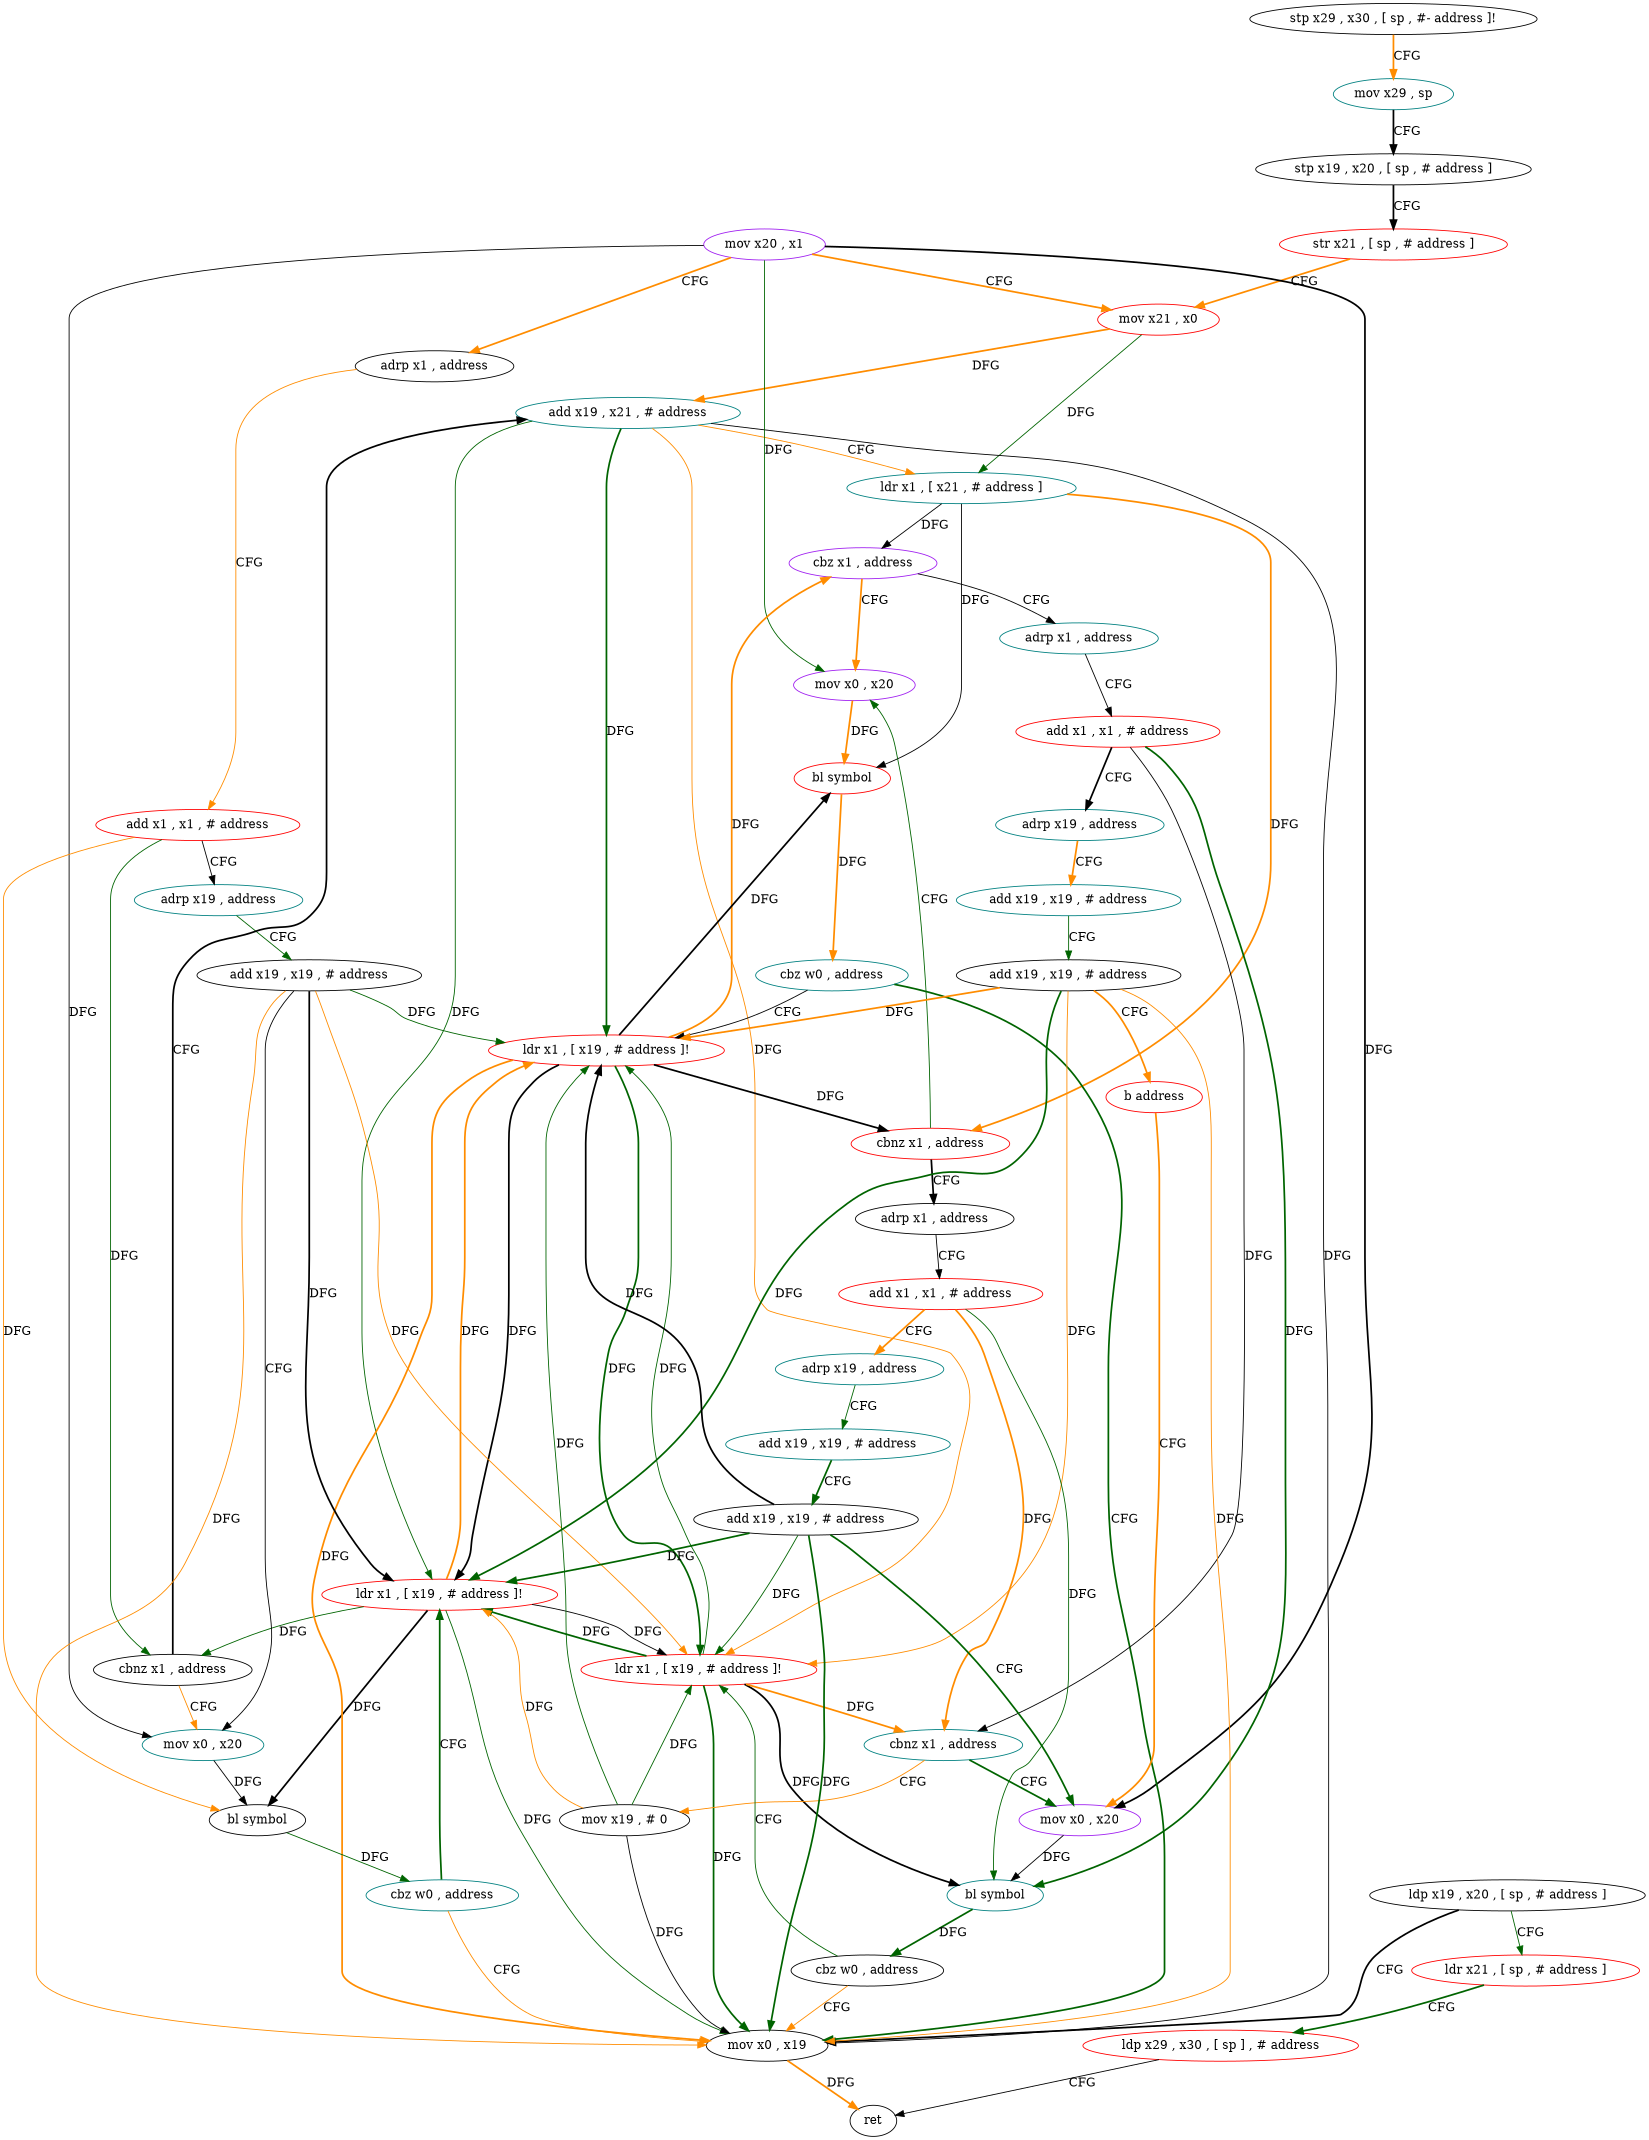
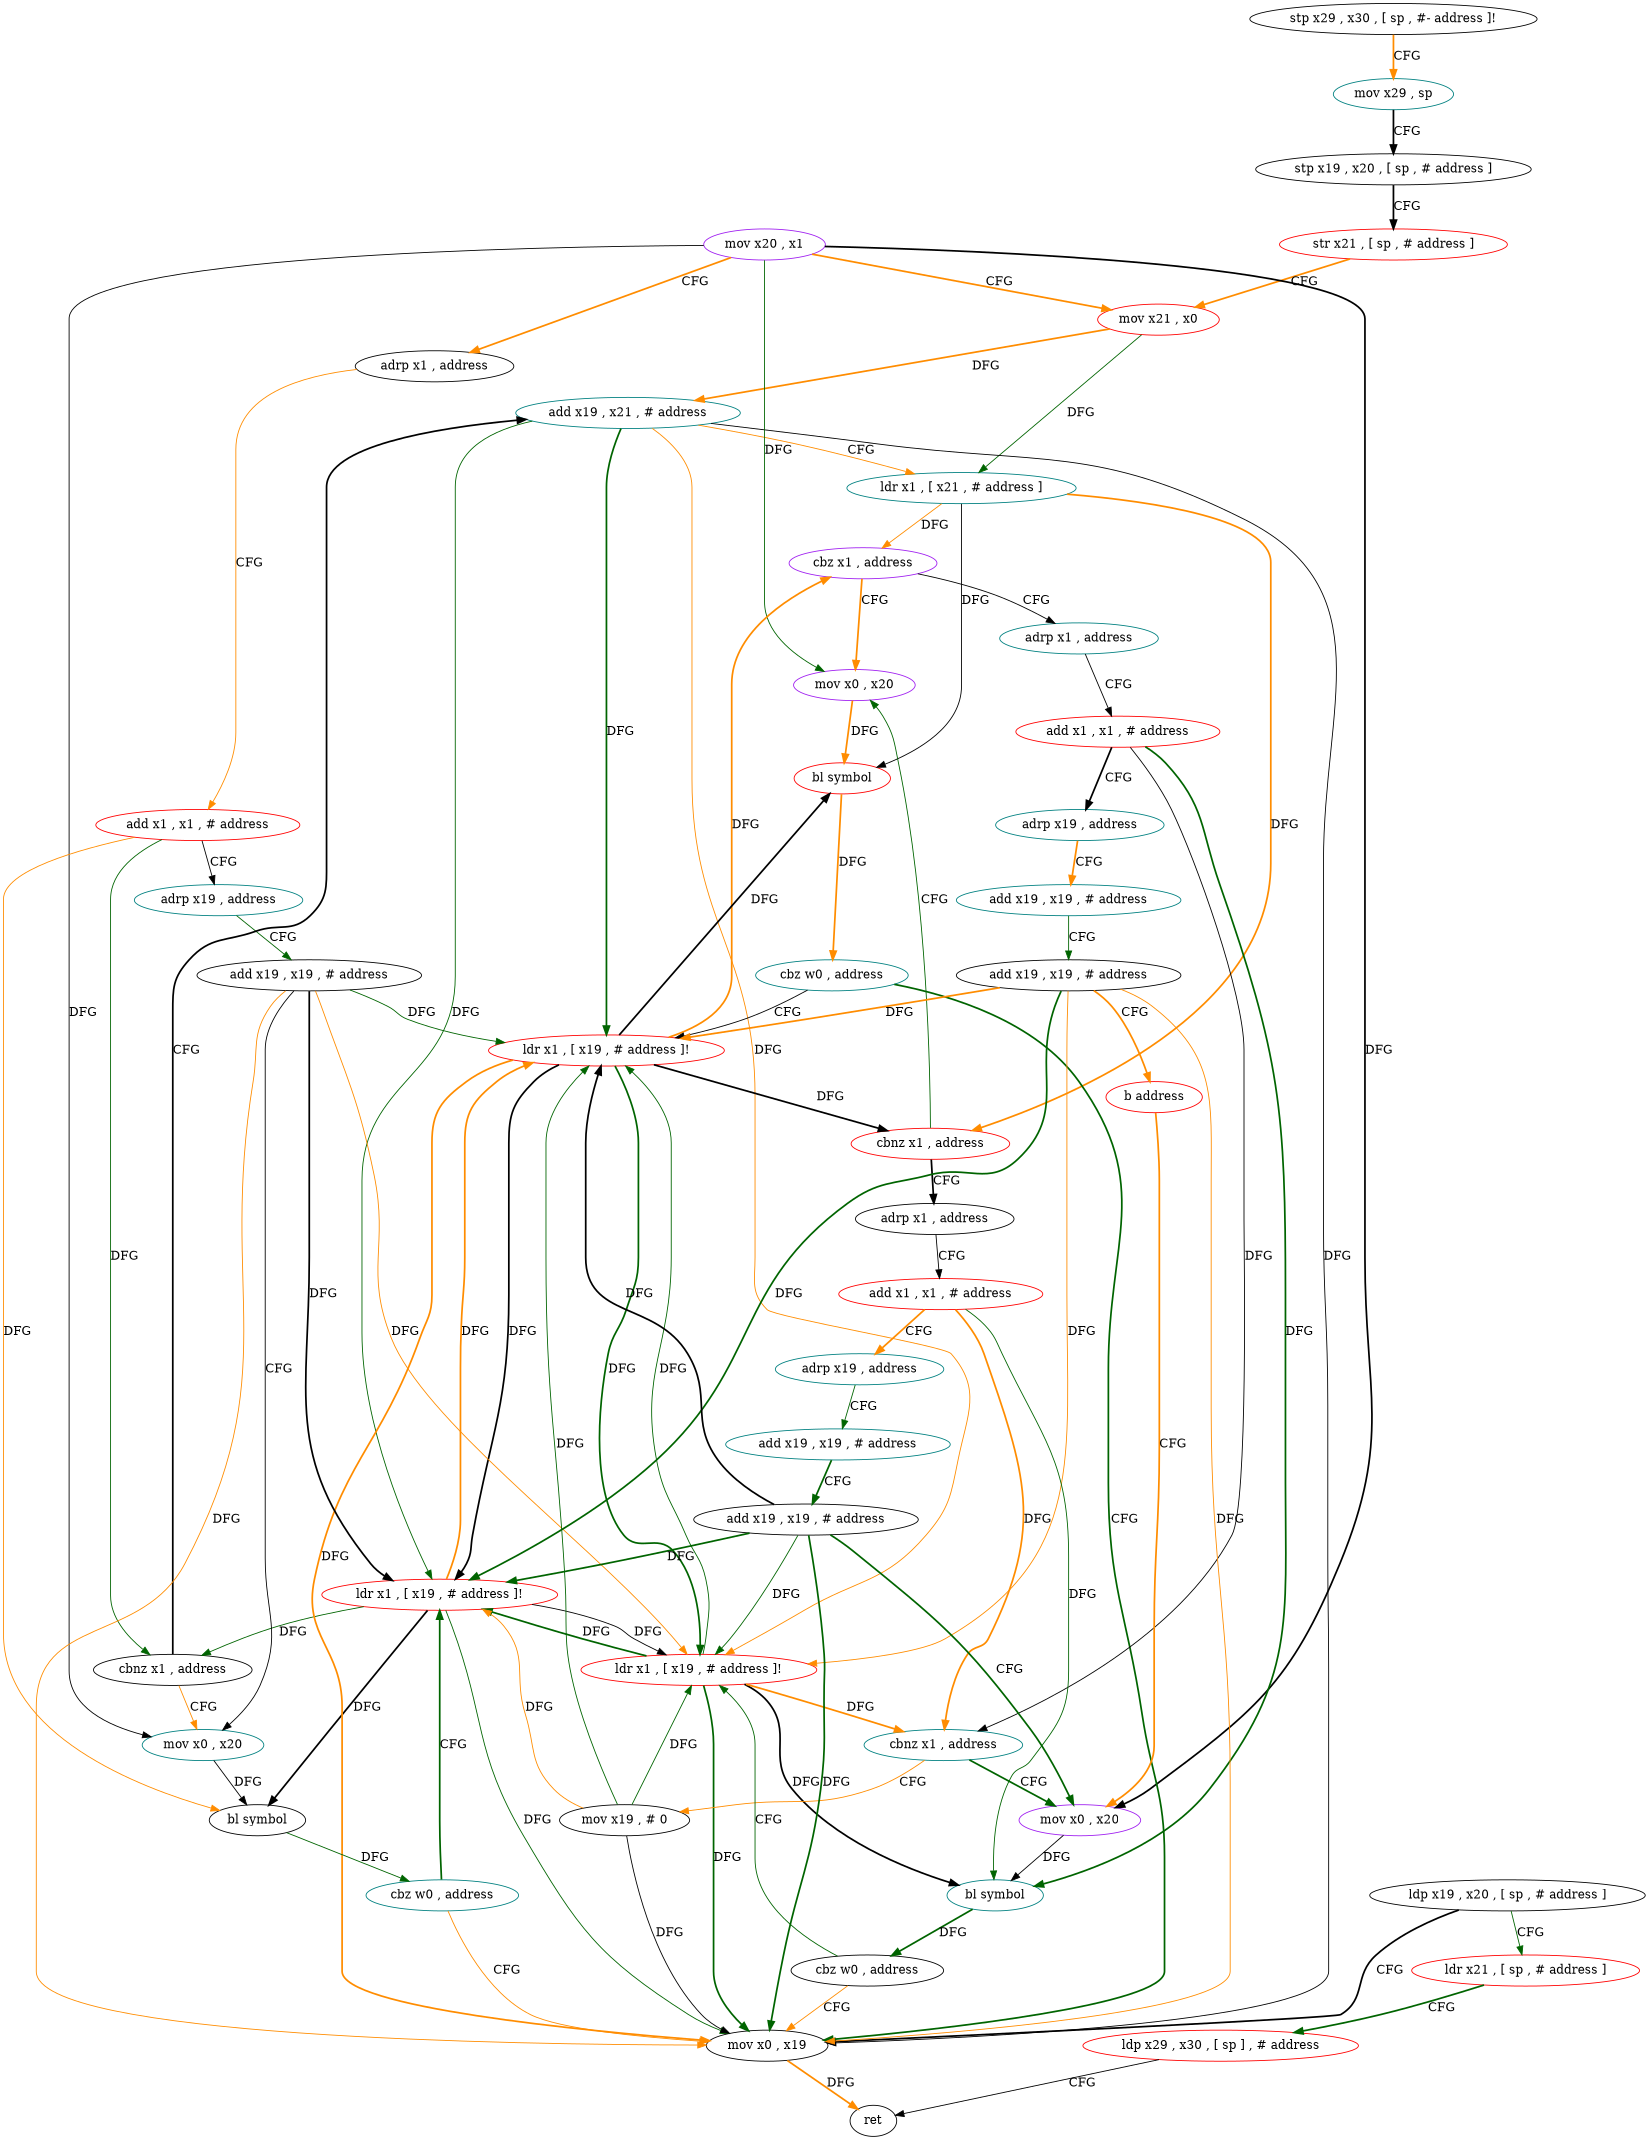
(915, 523) -> (915, 523)
